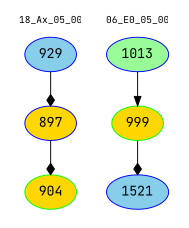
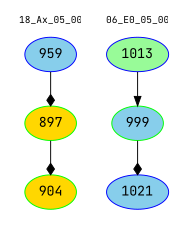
(51, 54) -> (51, 54)
(51, 123) -> (51, 123)
(138, 123) -> (138, 123)
(138, 192) -> (138, 192)
